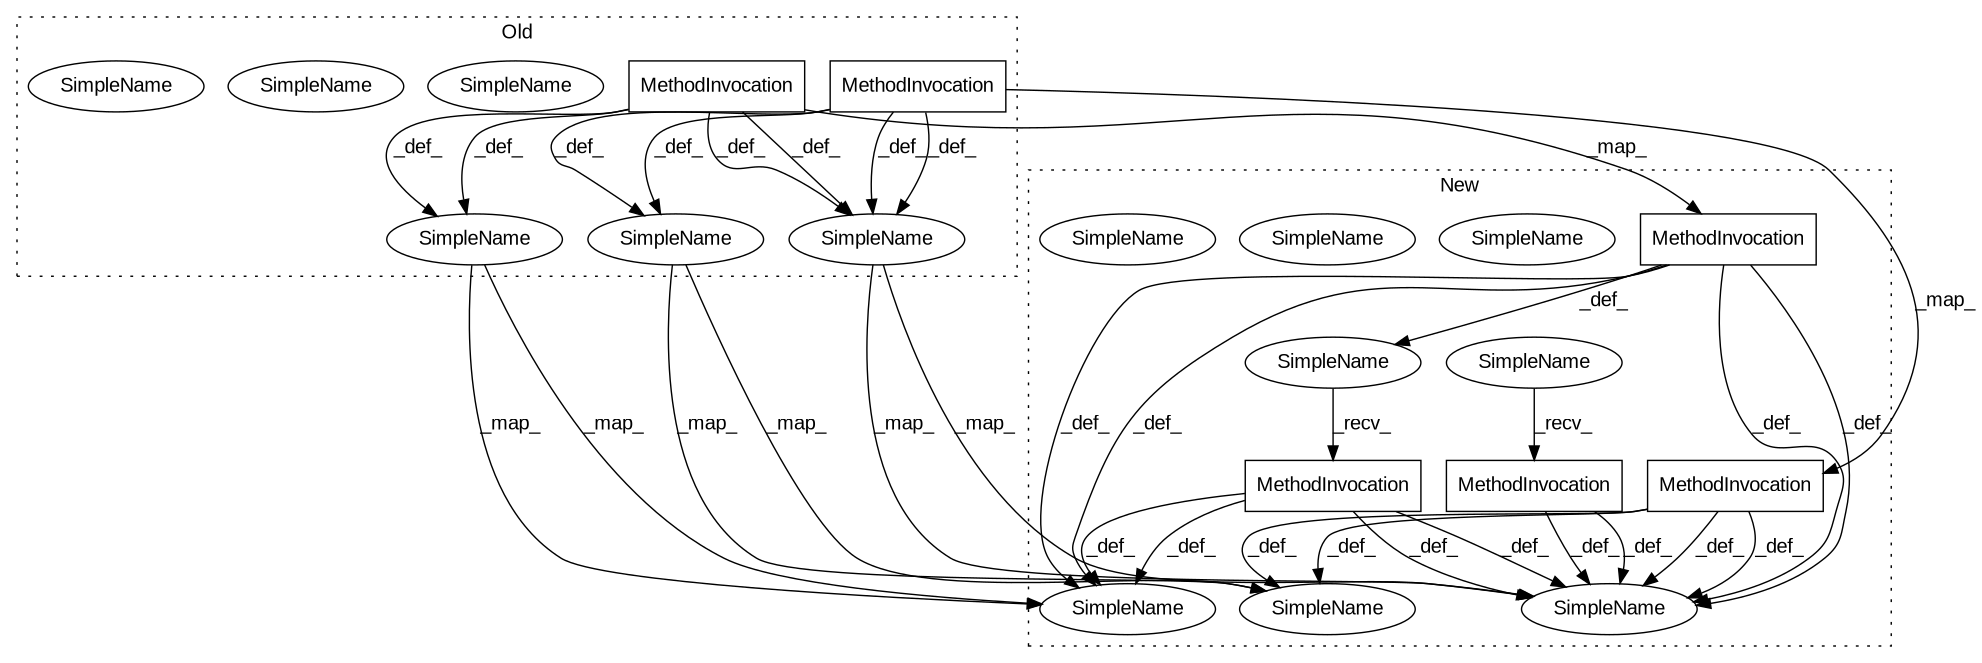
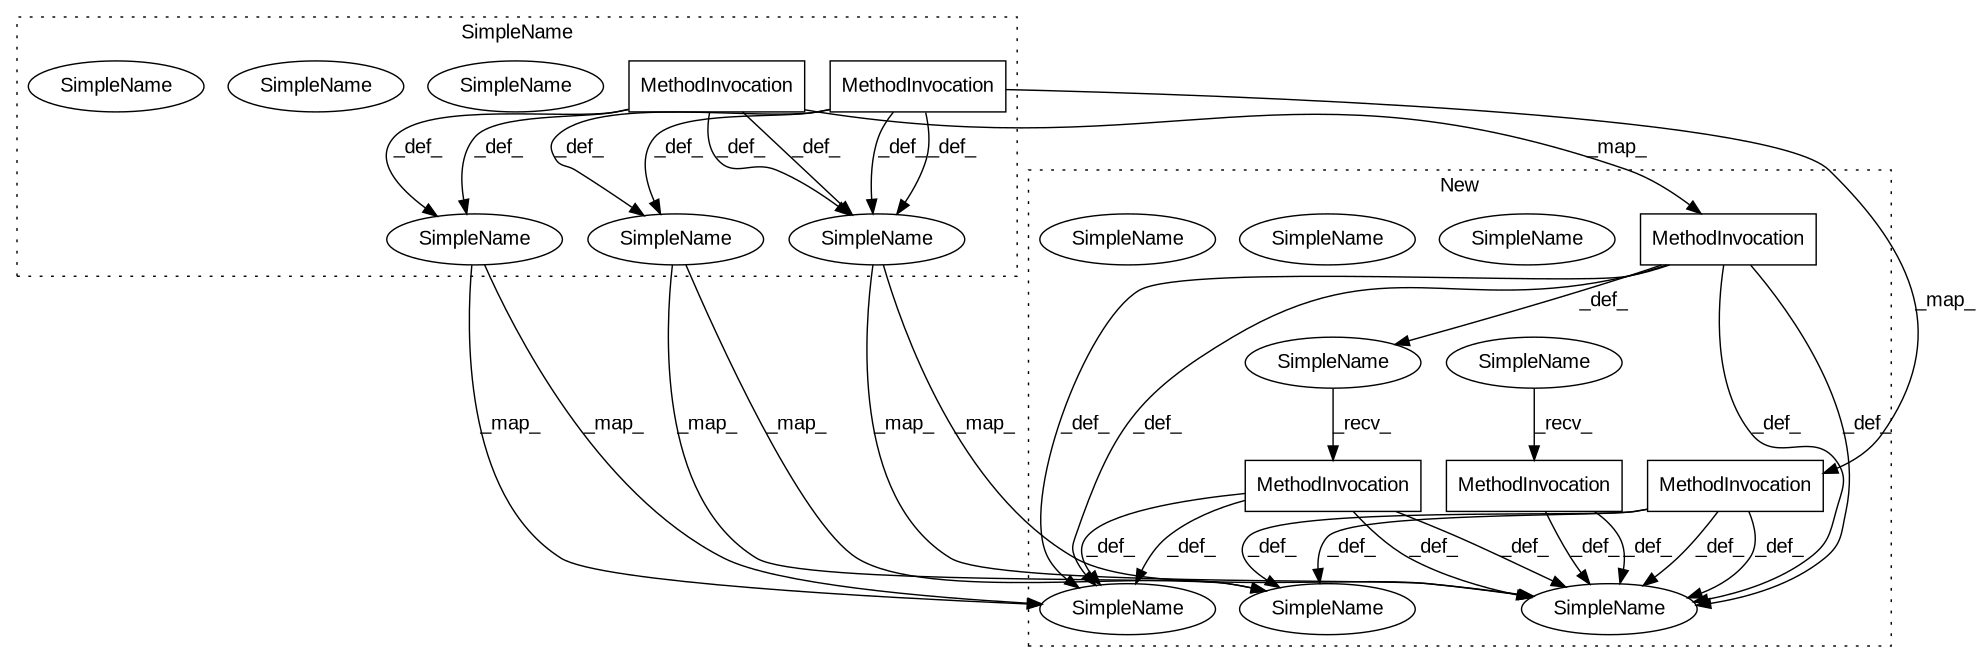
(517, 33) -> (517, 33)
